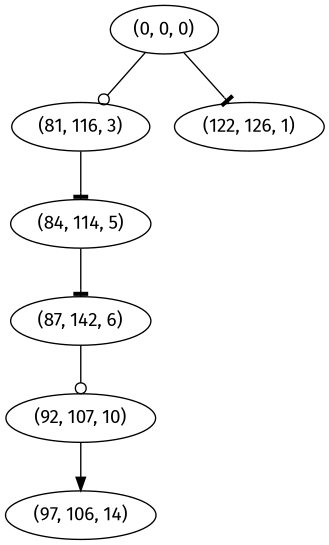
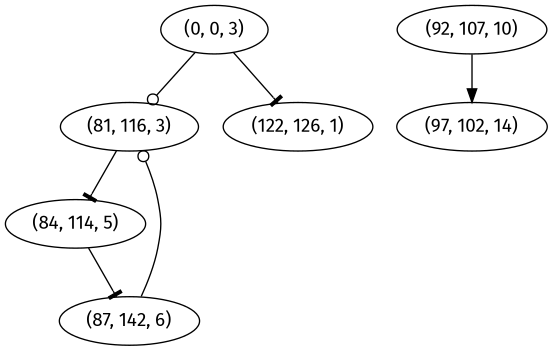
(164, 30) -> (214, 30)
(81, 364) -> (161, 229)
(81, 515) -> (472, 127)
